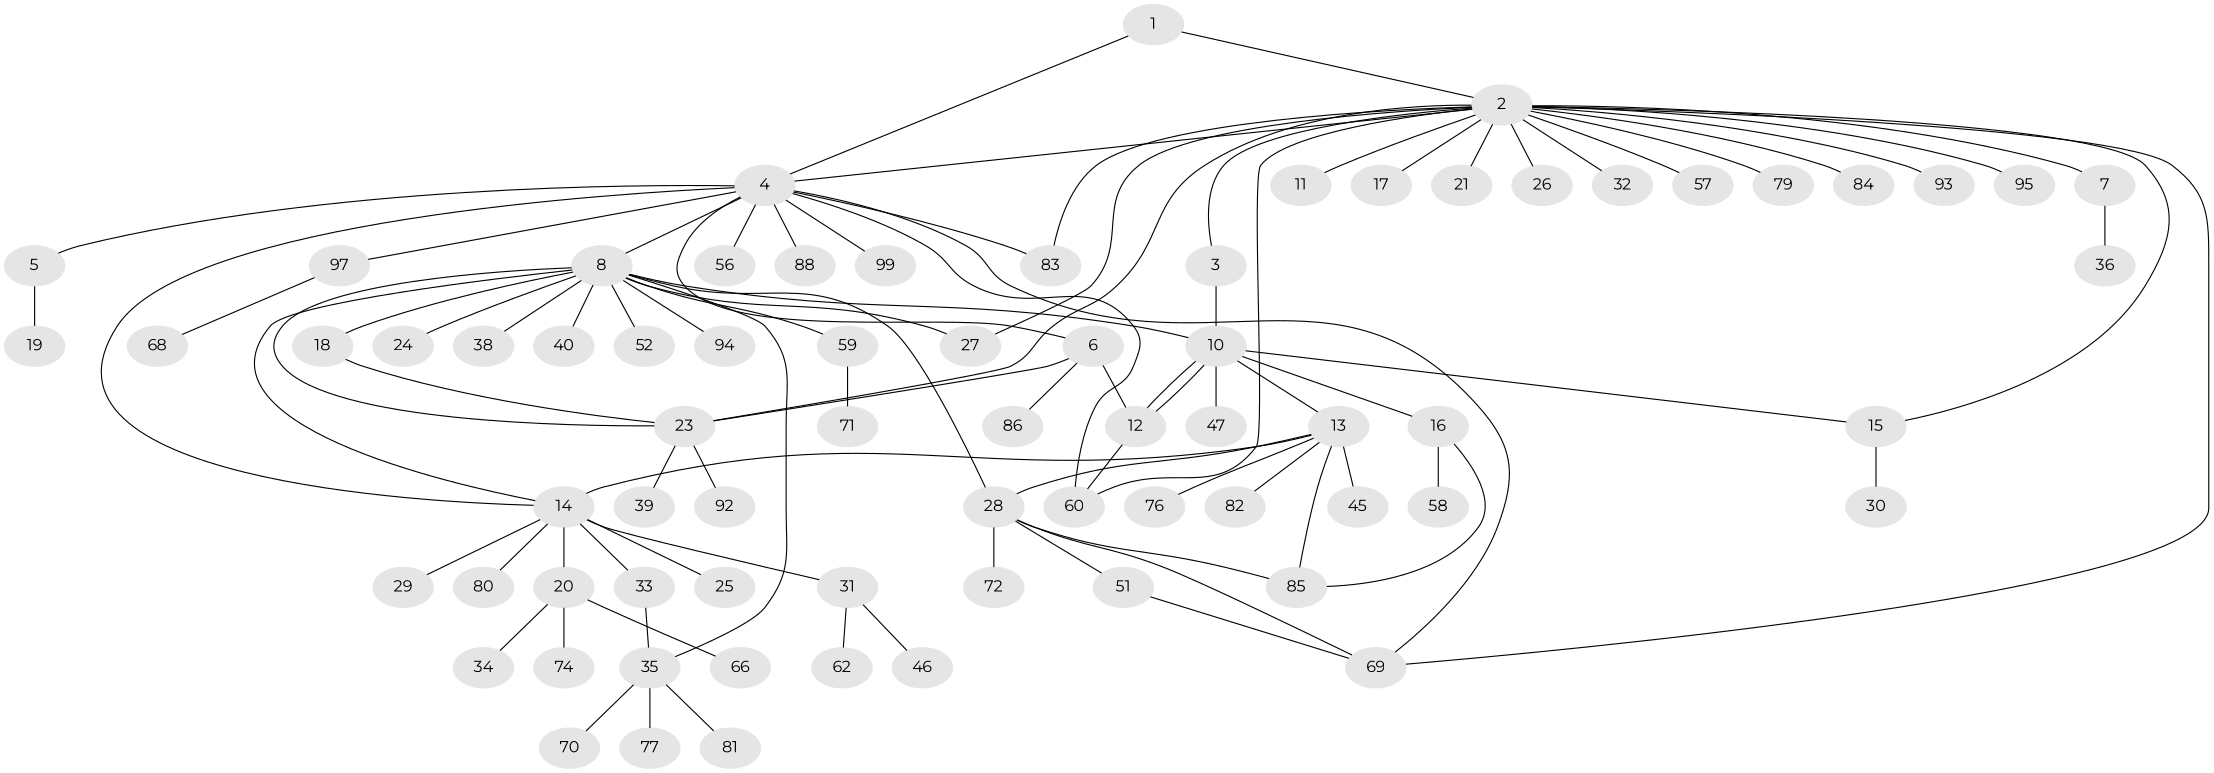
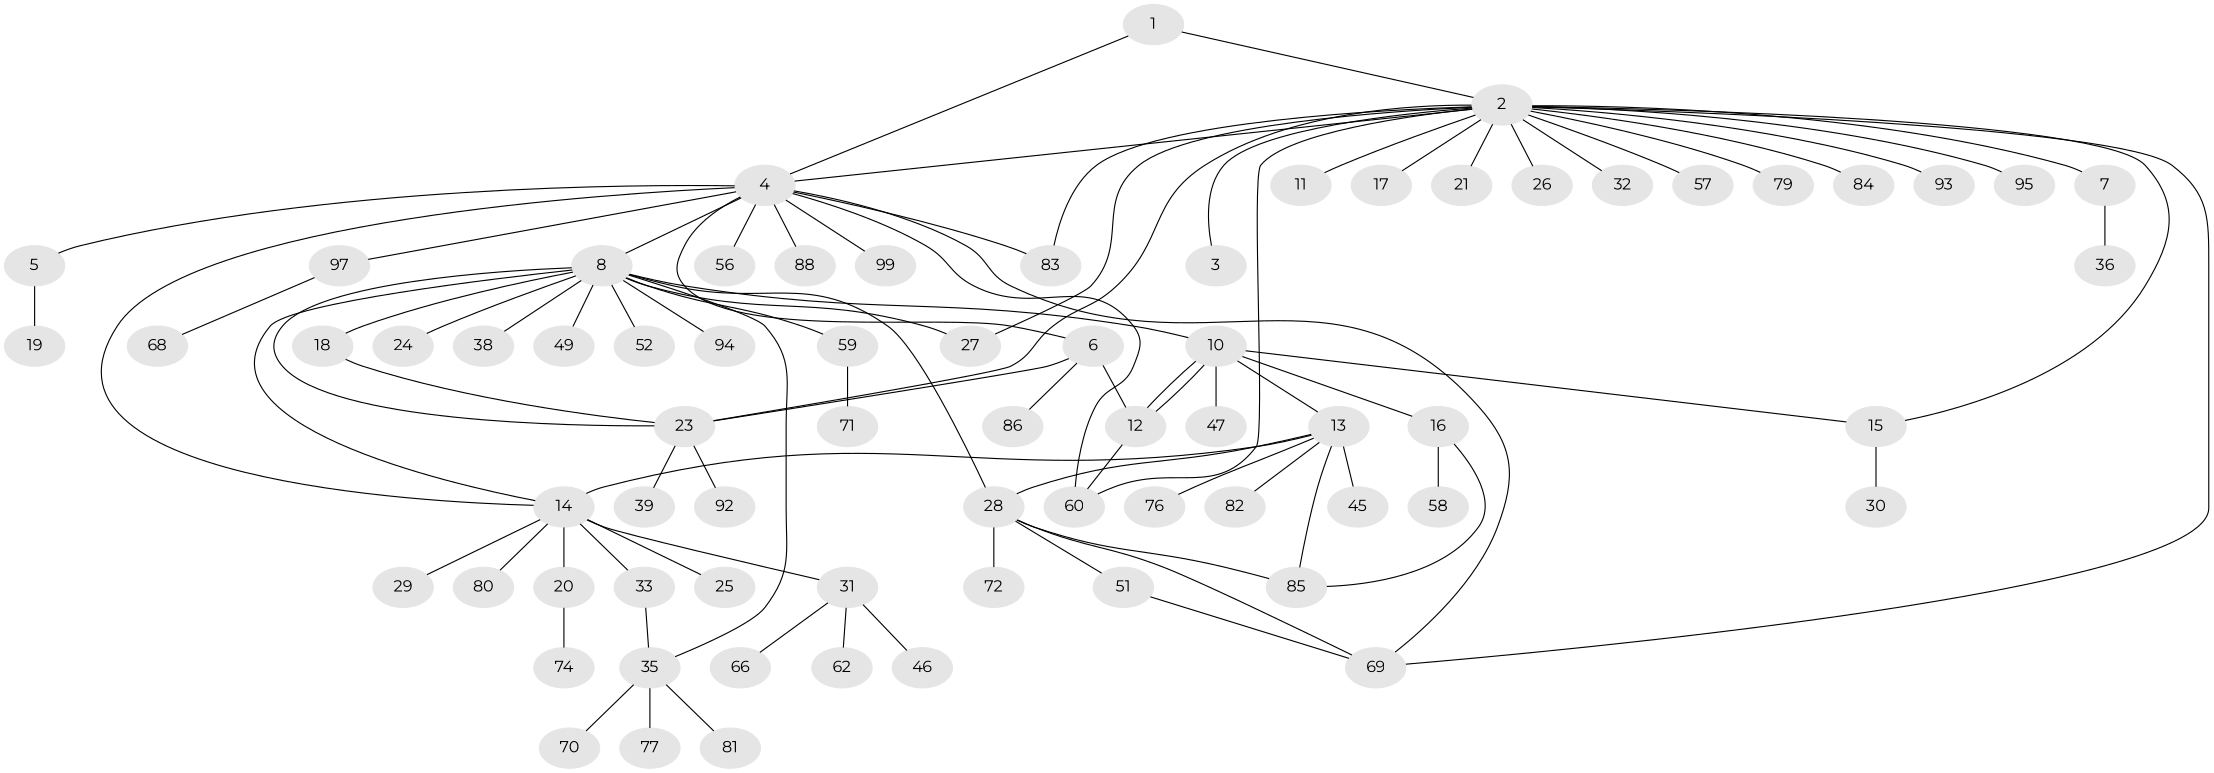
(1216, 306) -> none
(564, 346) -> (564, 346)
(655, 630) -> (794, 628)
(484, 668) -> none
